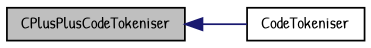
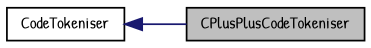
(225, 24) -> (165, 24)
